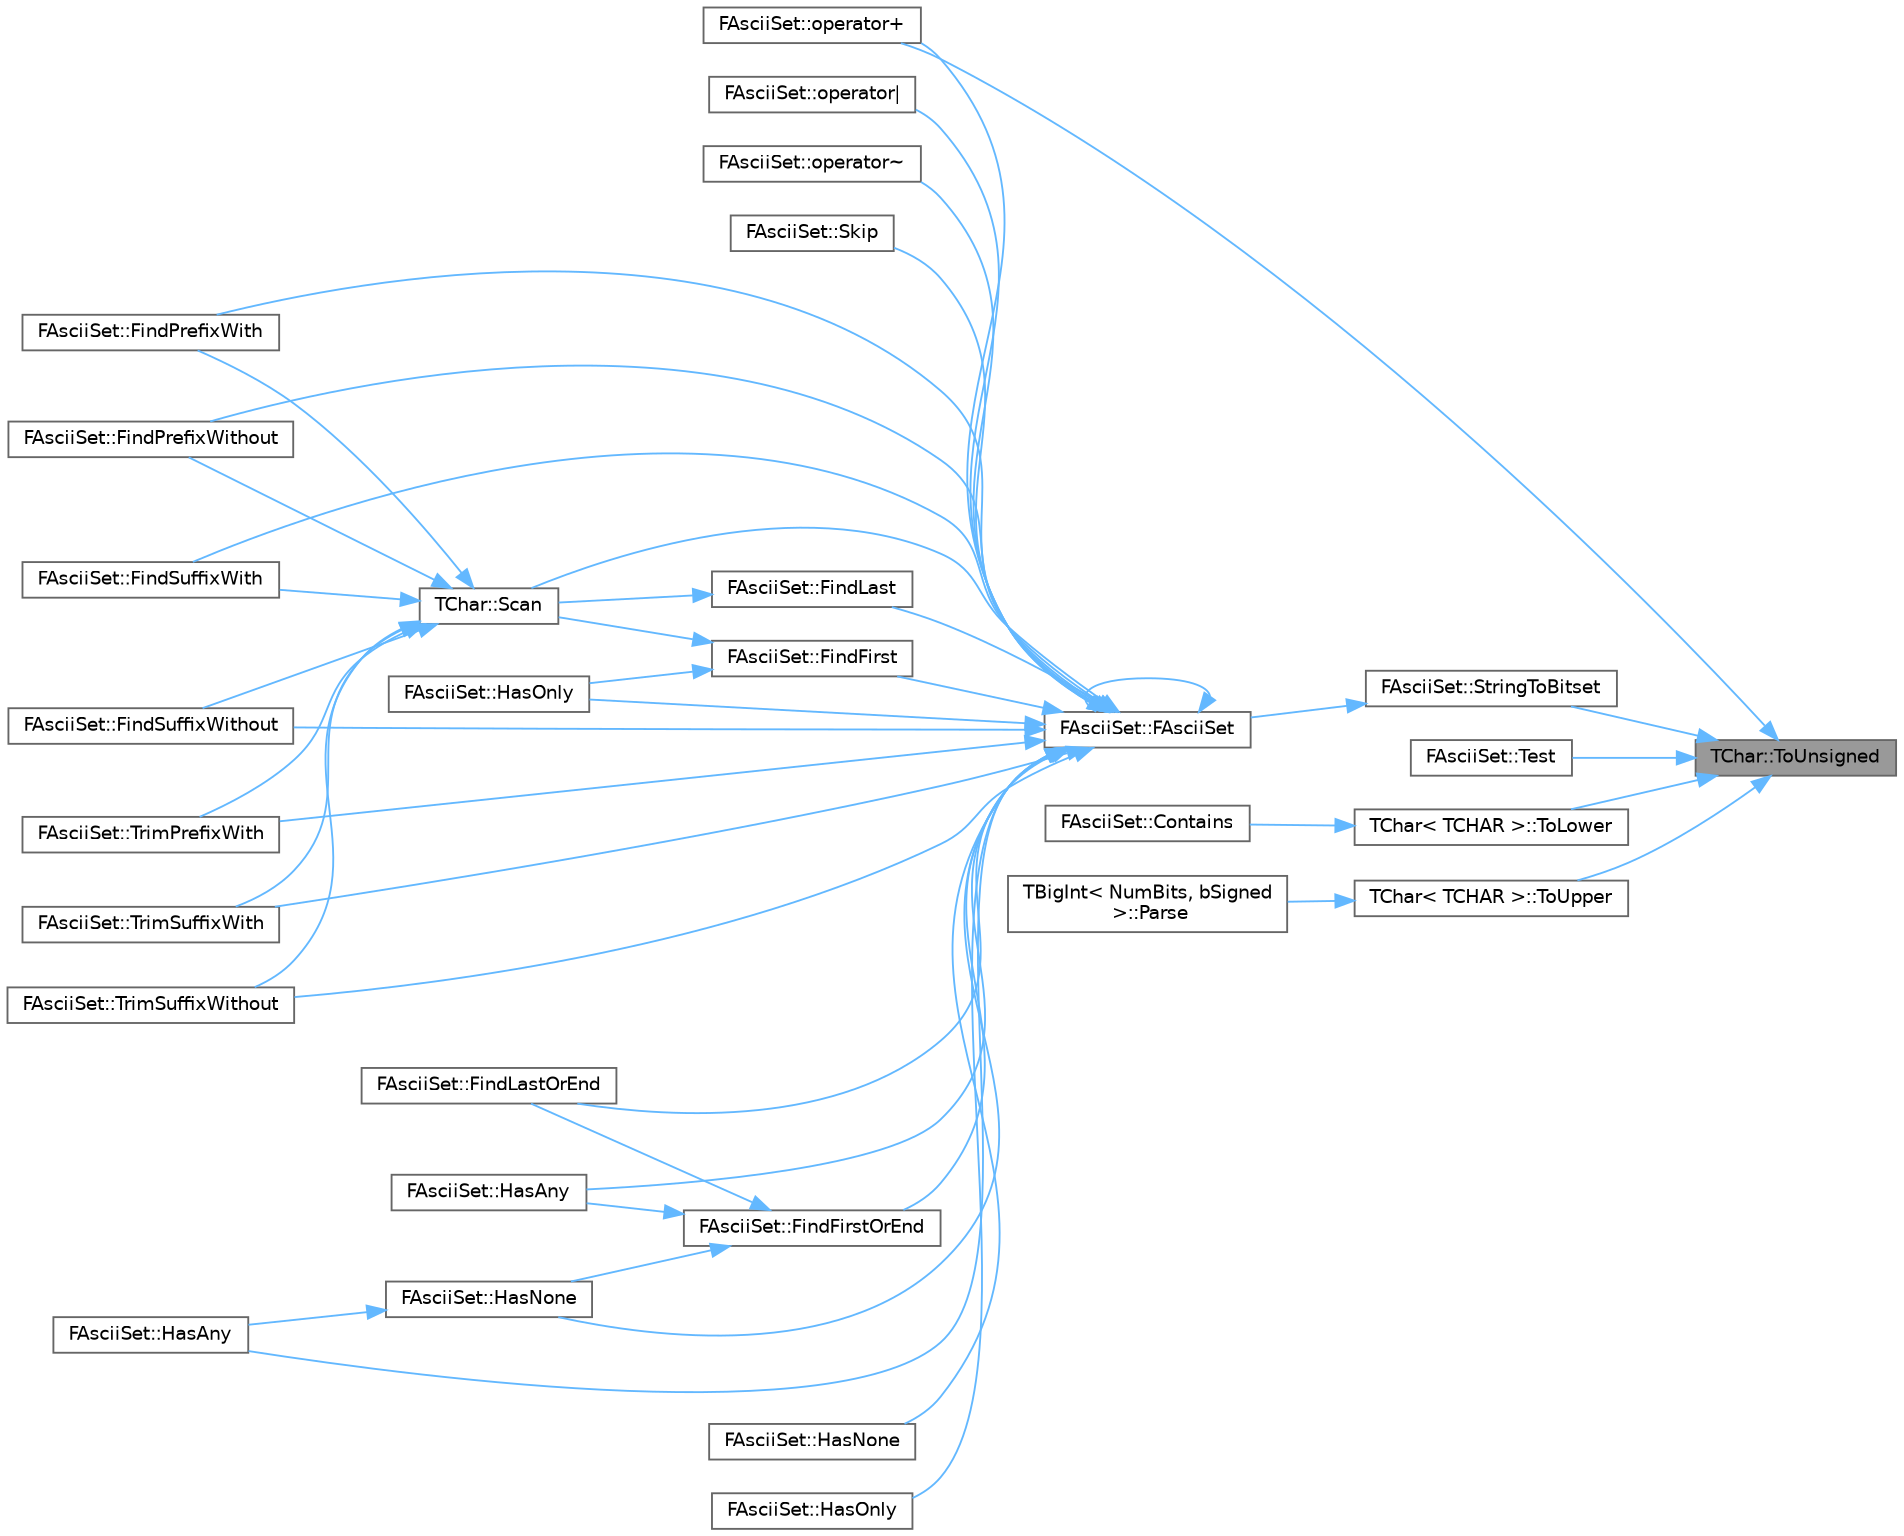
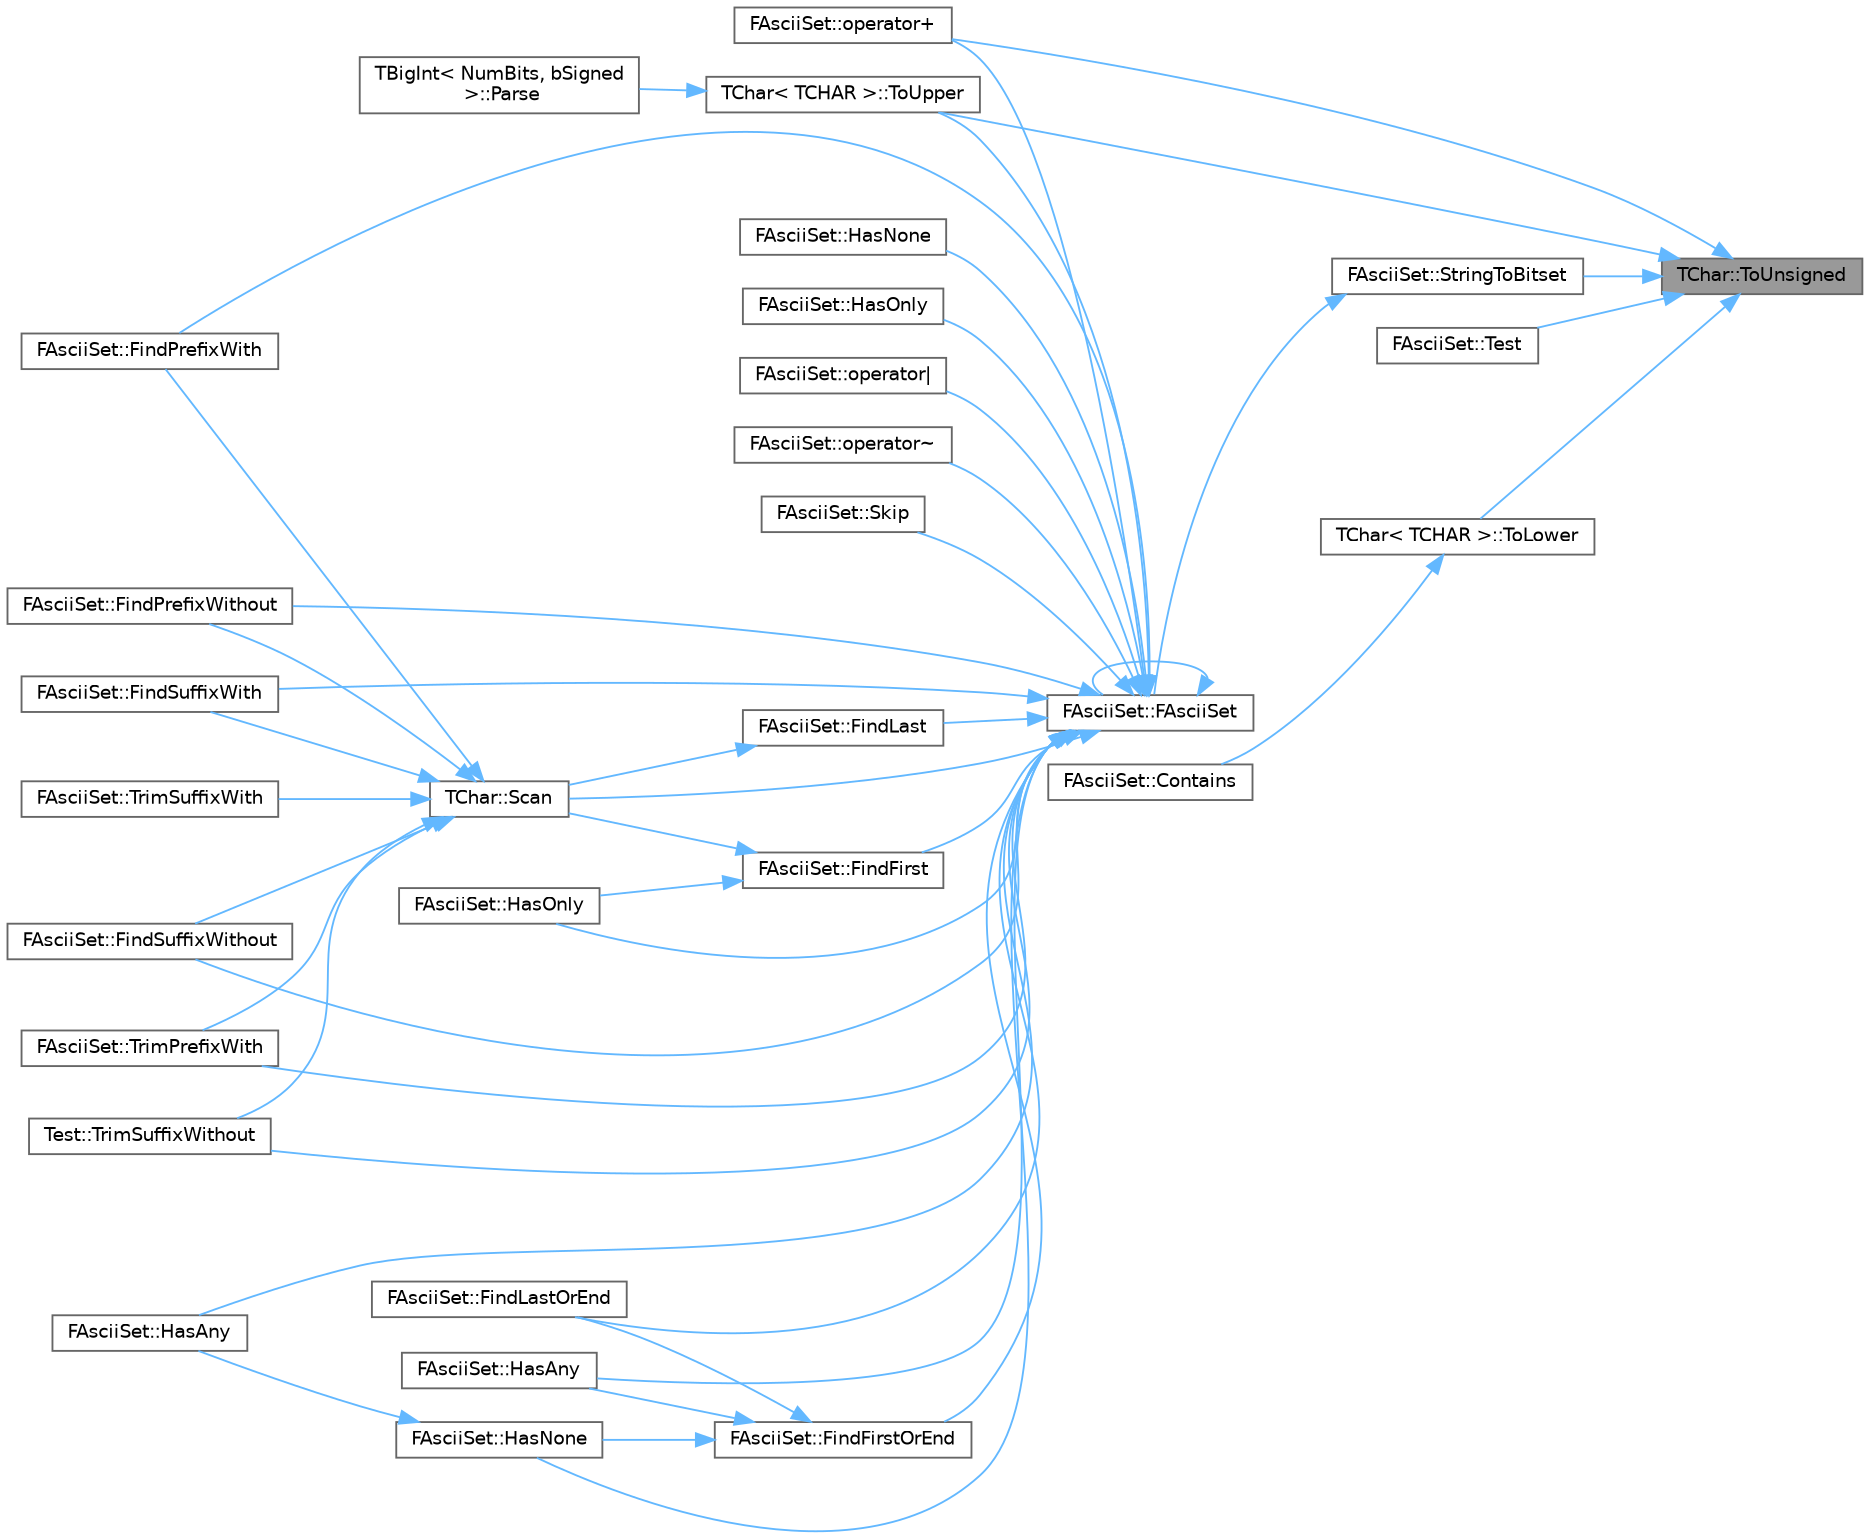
(673, 840) -> (1042, 225)
(151, 1005) -> (150, 1136)
